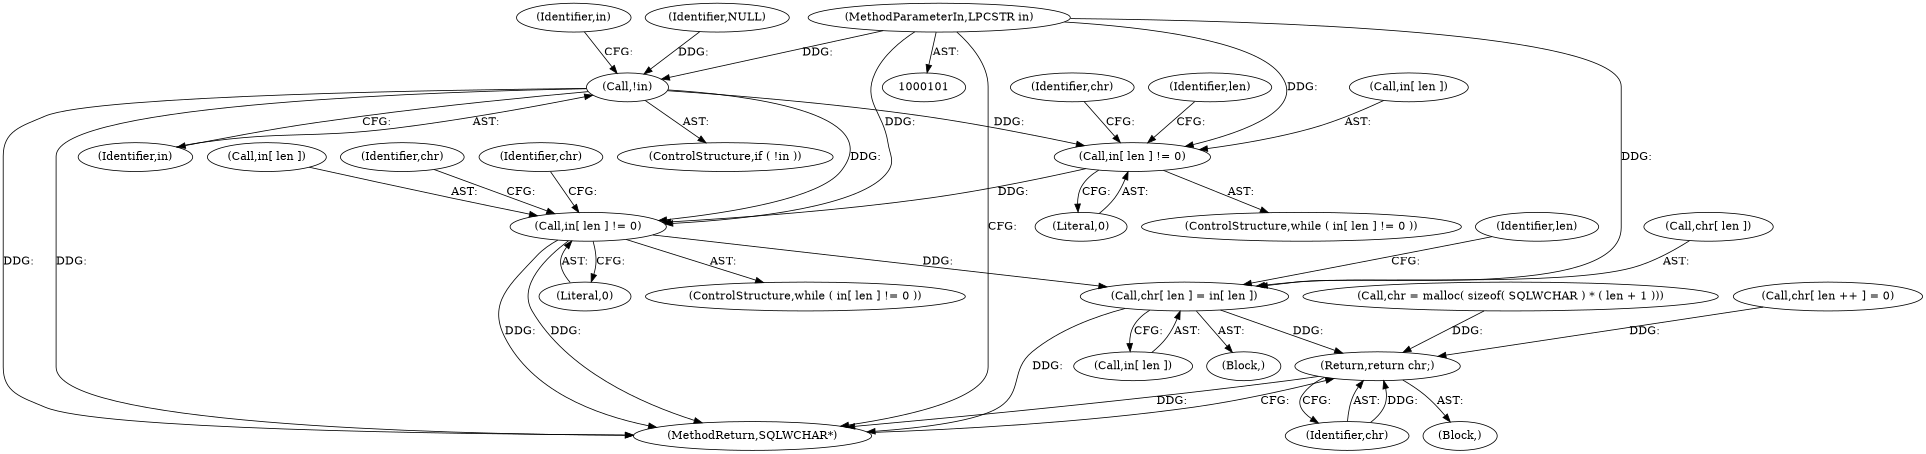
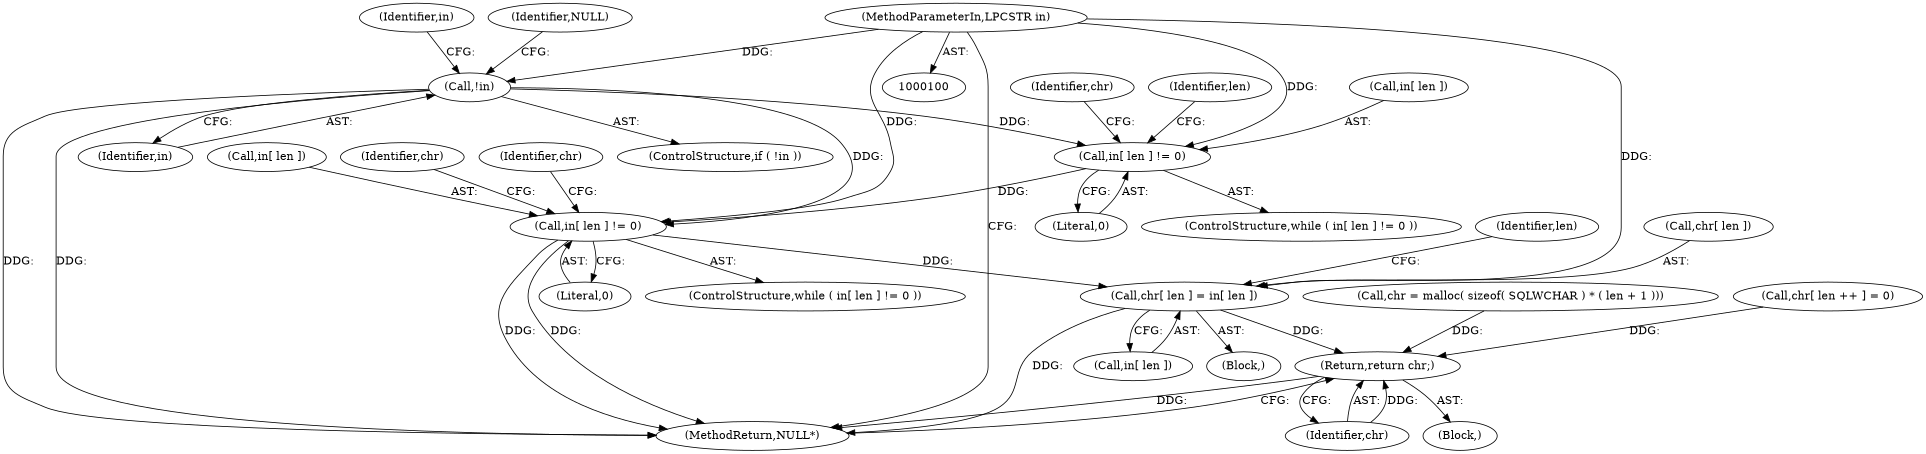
(695, 52) -> (537, 52)
(924, 87) -> (924, 87)
(753, 436) -> (753, 436)
